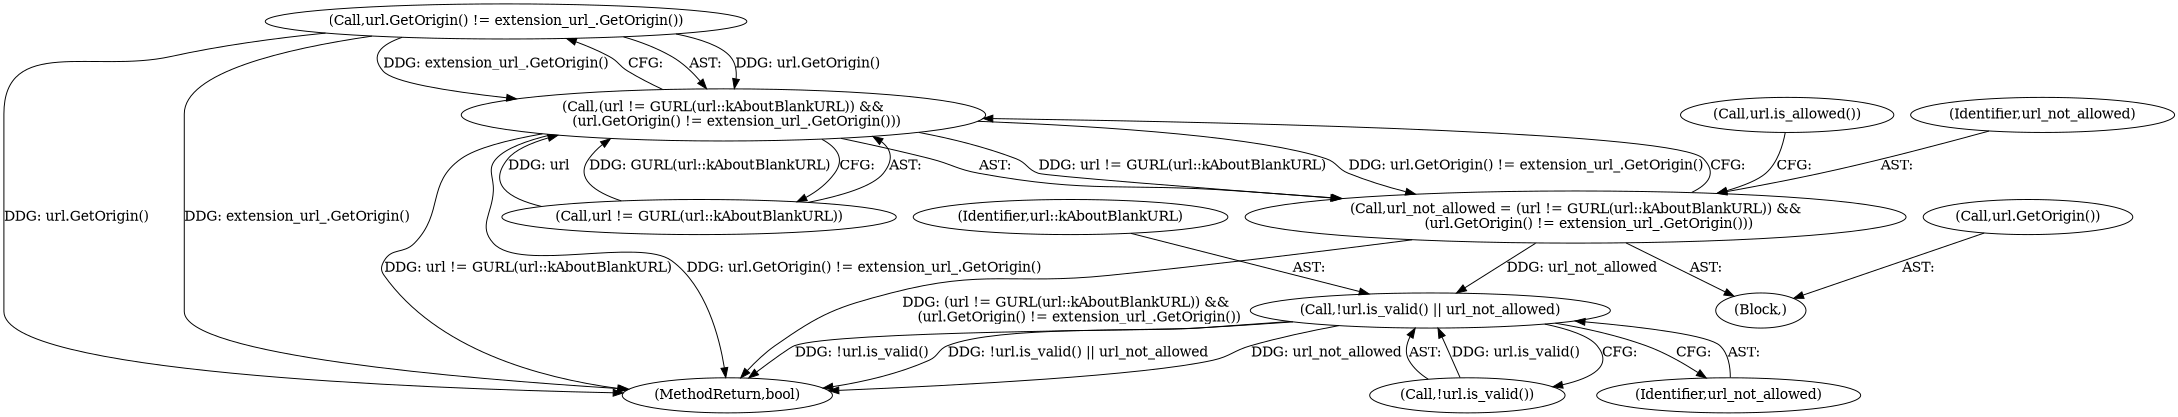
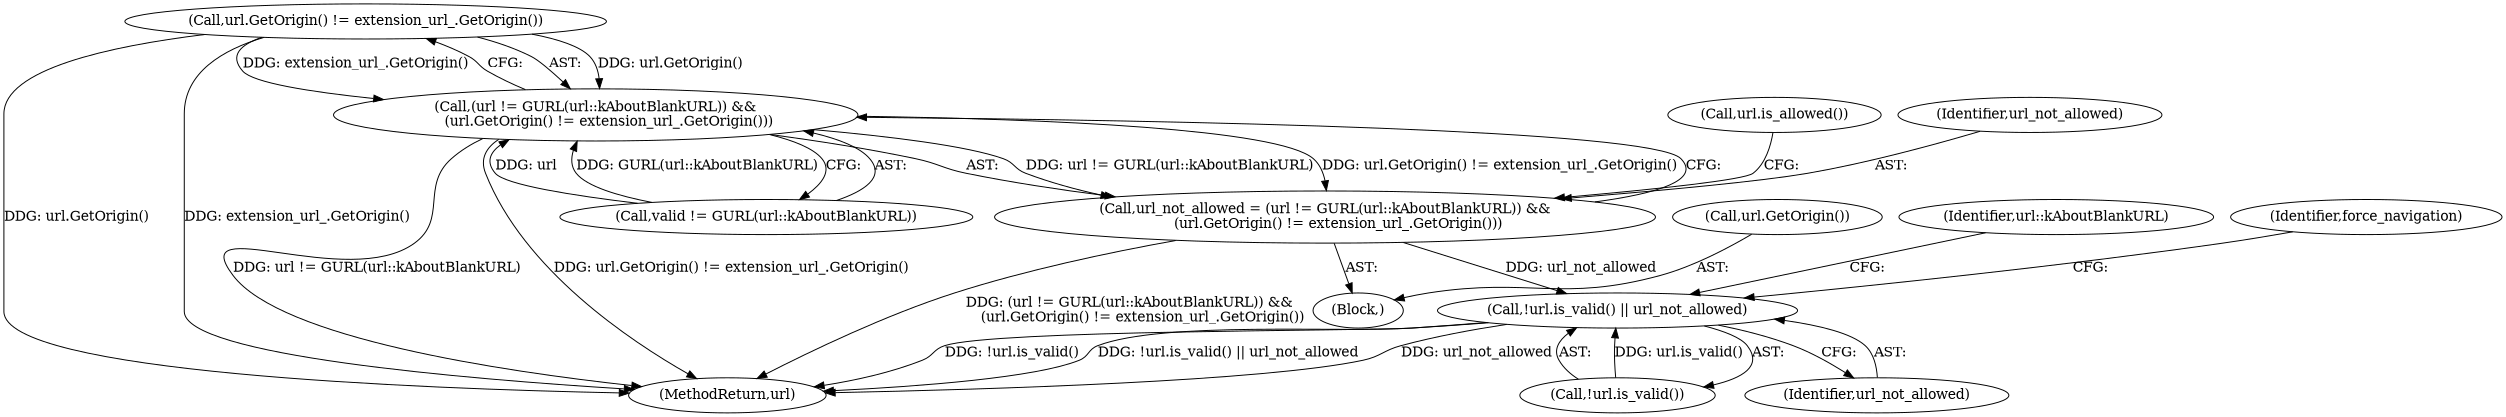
(699, 217) -> (766, 217)
none -> (2366, 217)
(1311, 268) -> (1870, 268)
(1622, 353) -> (1771, 353)
(727, 395) -> (727, 395)
